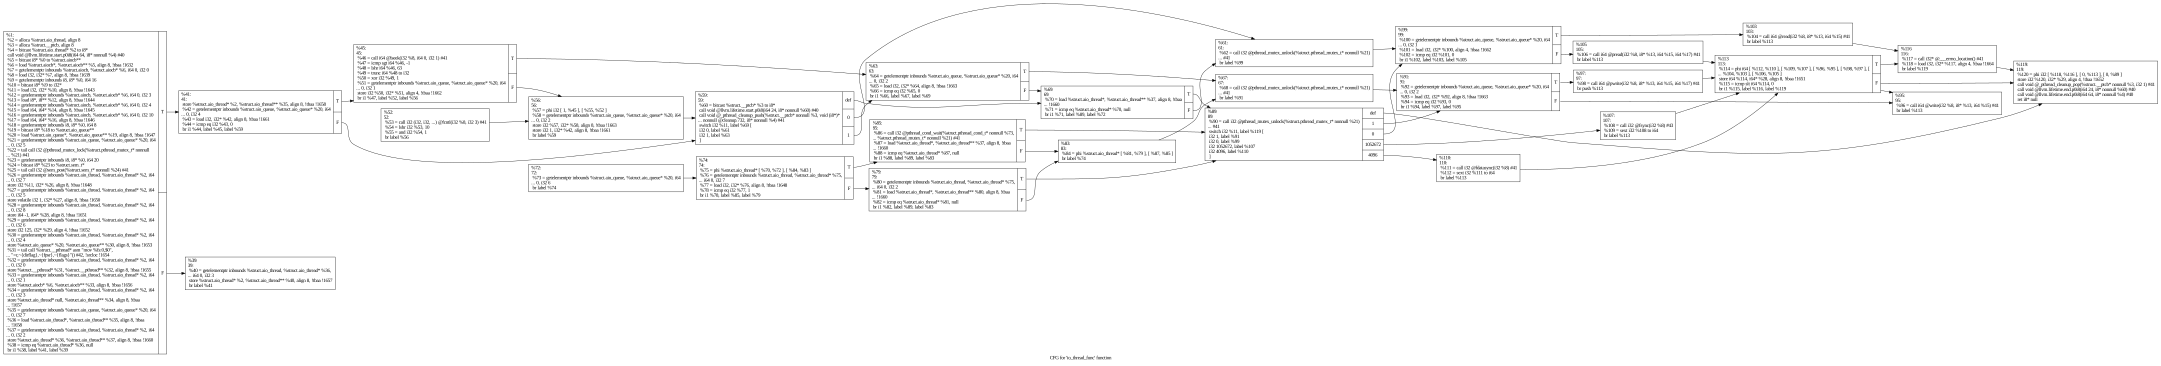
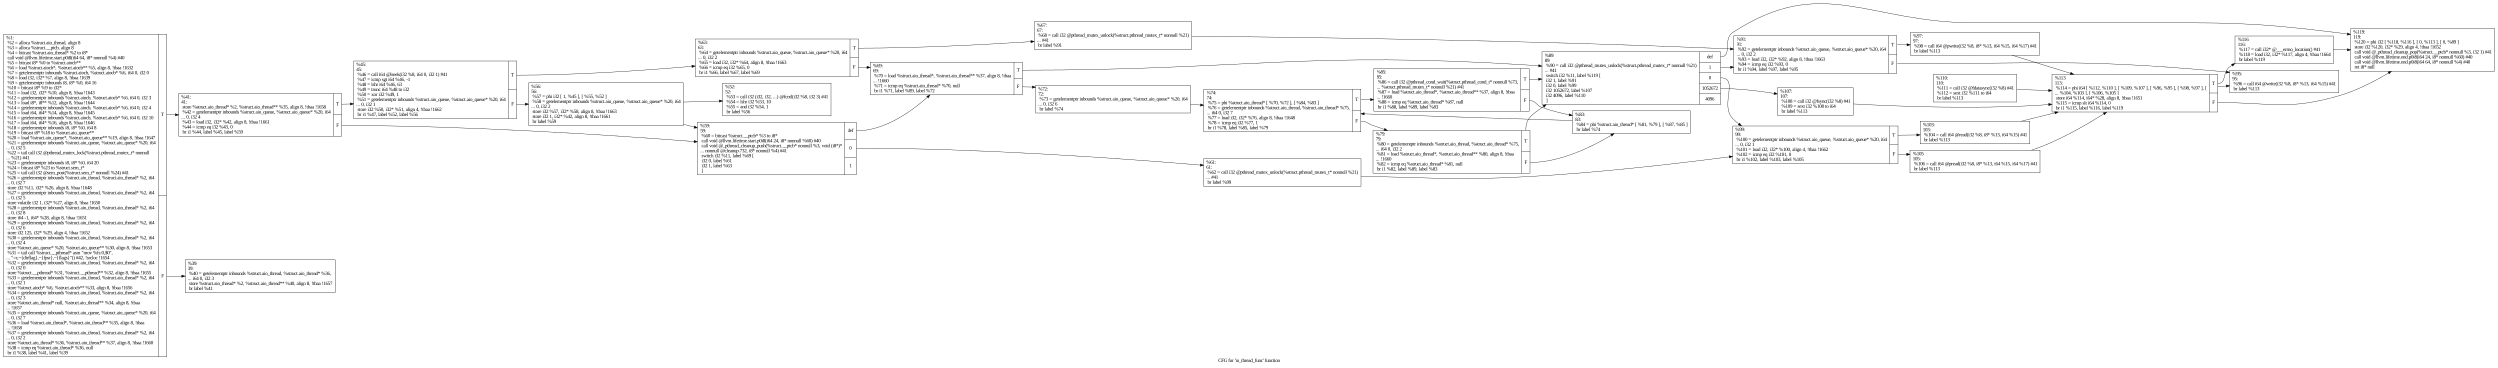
(1874, 47) -> (2038, 117)
(1200, 88) -> (1027, 87)
(1590, 89) -> (1927, 51)
(861, 120) -> none
(507, 122) -> (701, 102)
(1189, 124) -> (1468, 117)
(1638, 126) -> (1815, 101)
(1409, 157) -> none
